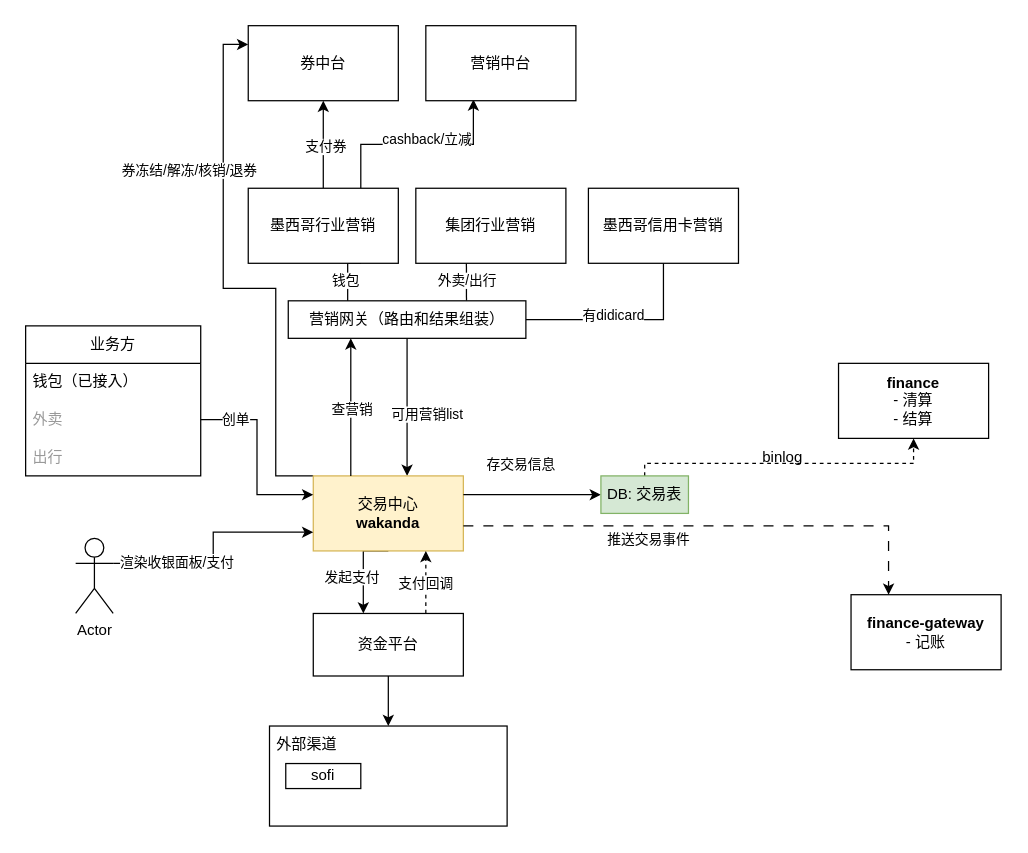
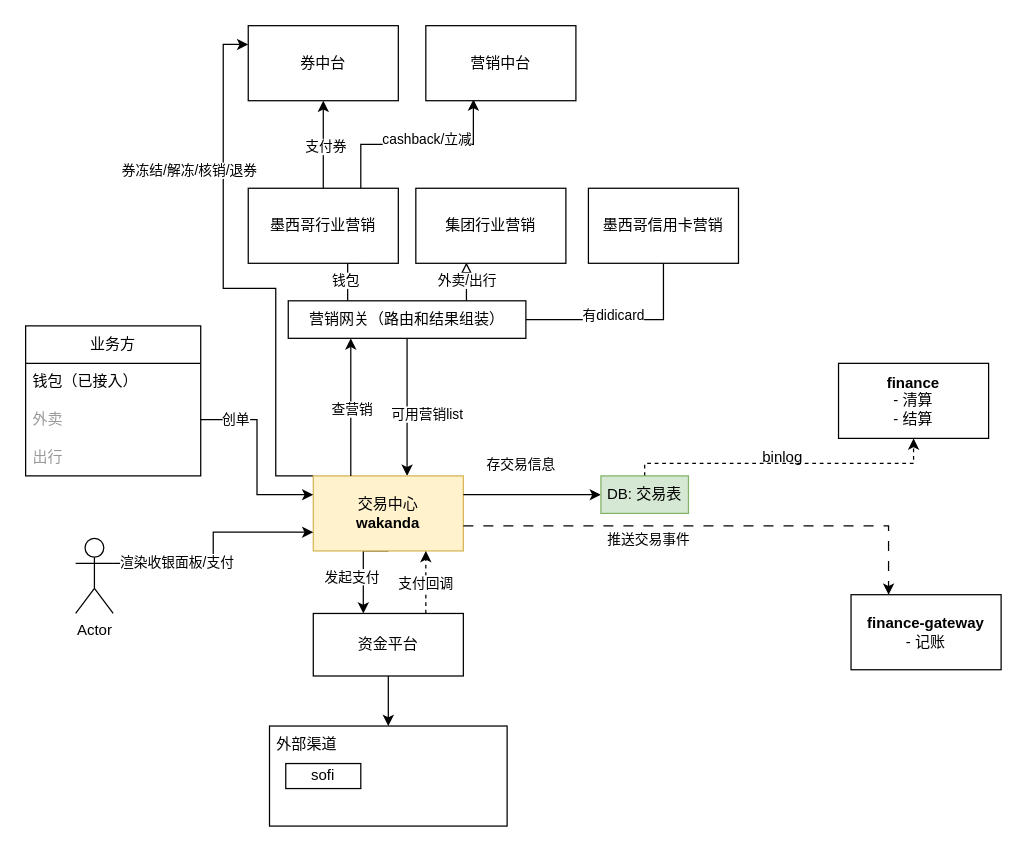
(466, 269) -> (466, 273)
